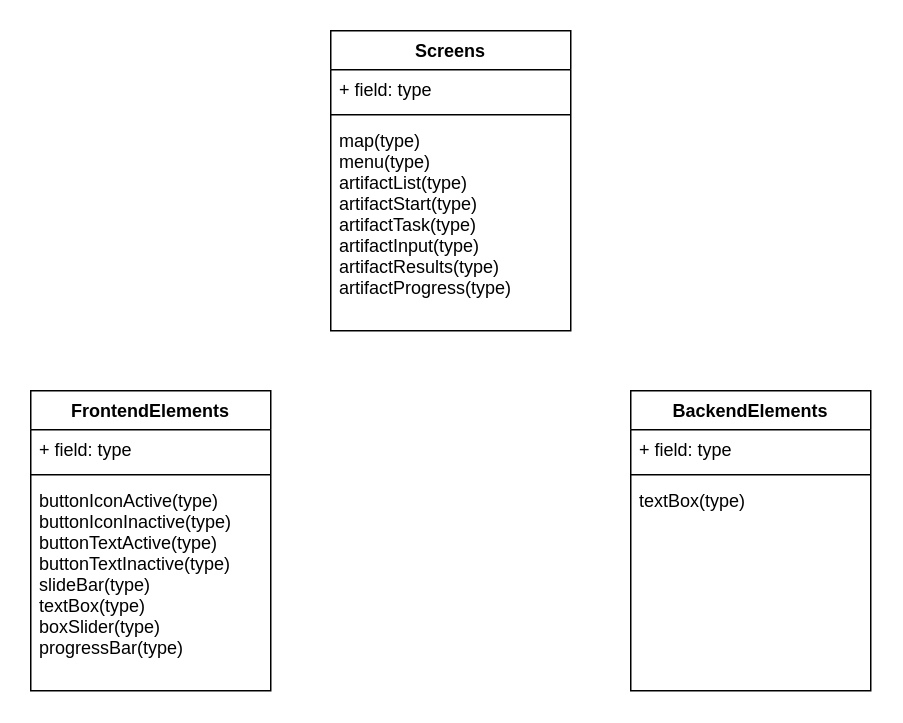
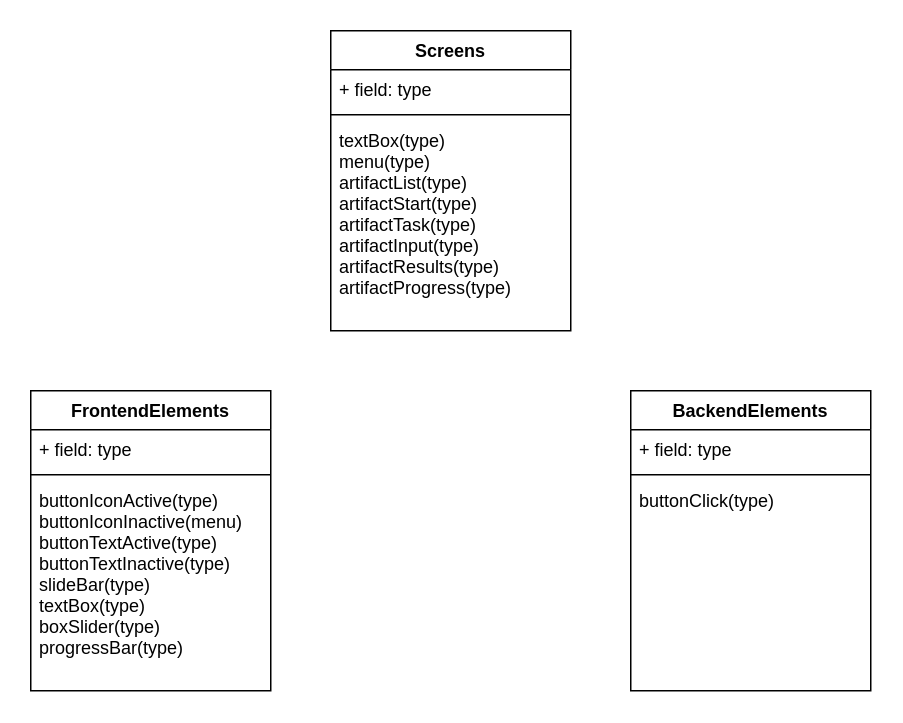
(384, 141) -> (405, 141)
(148, 501) -> (148, 501)
(705, 501) -> (720, 501)
